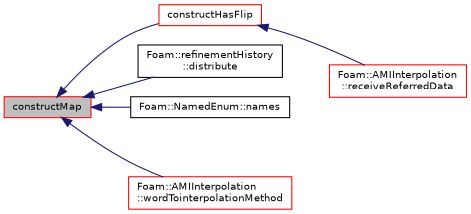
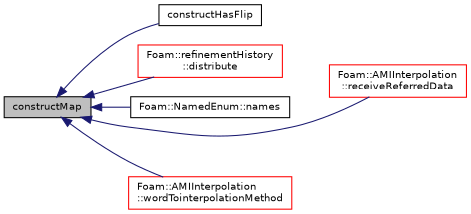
(210, 15) -> (210, 15)
(317, 44) -> (233, 136)
(210, 61) -> (210, 61)
(48, 107) -> (48, 107)
